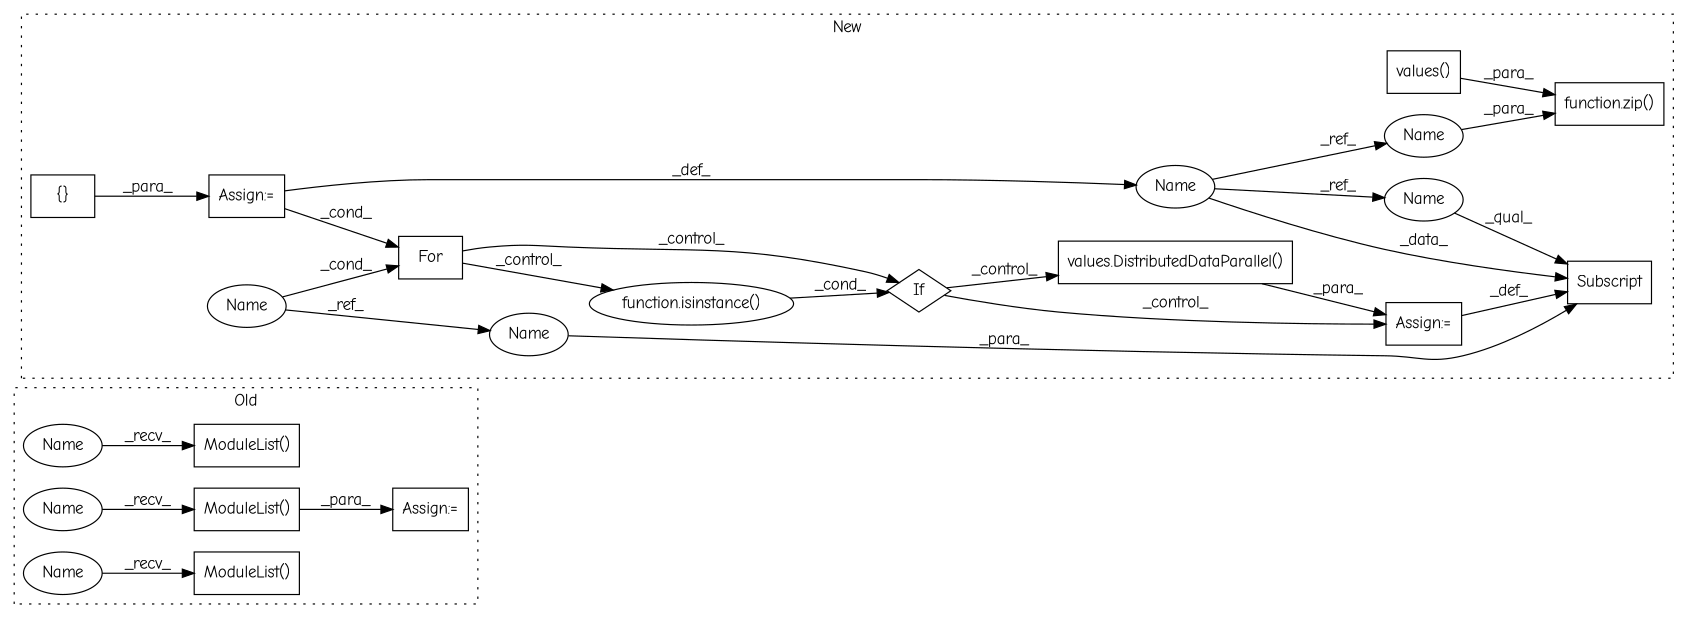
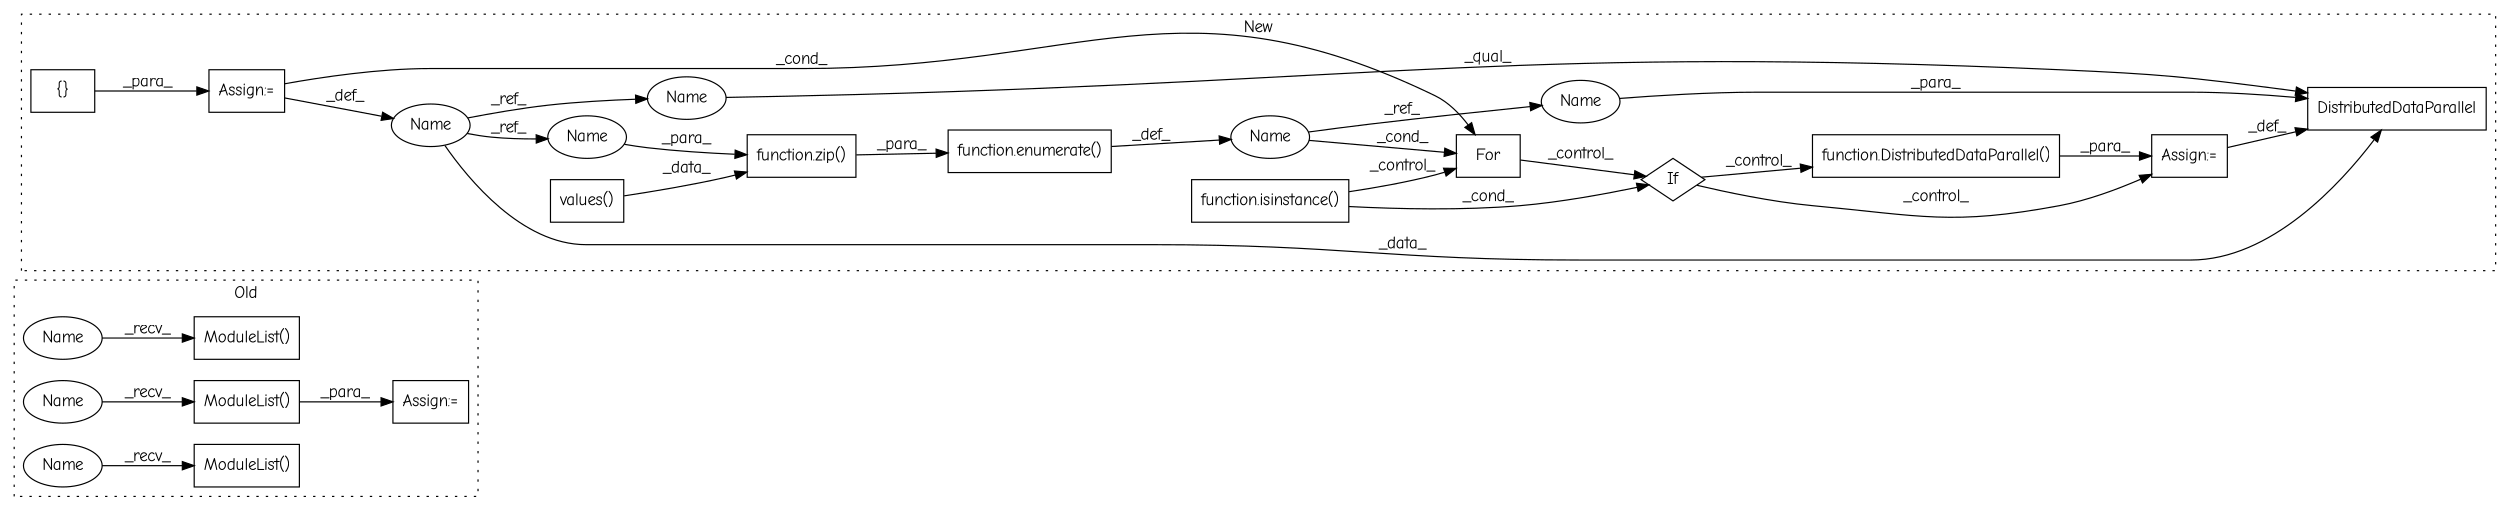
(1509, 74) -> (687, 168)
none -> (1030, 151)
(1175, 262) -> (1936, 156)
(532, 276) -> (1397, 183)
(1610, 282) -> (2397, 109)
(691, 304) -> (1270, 201)
